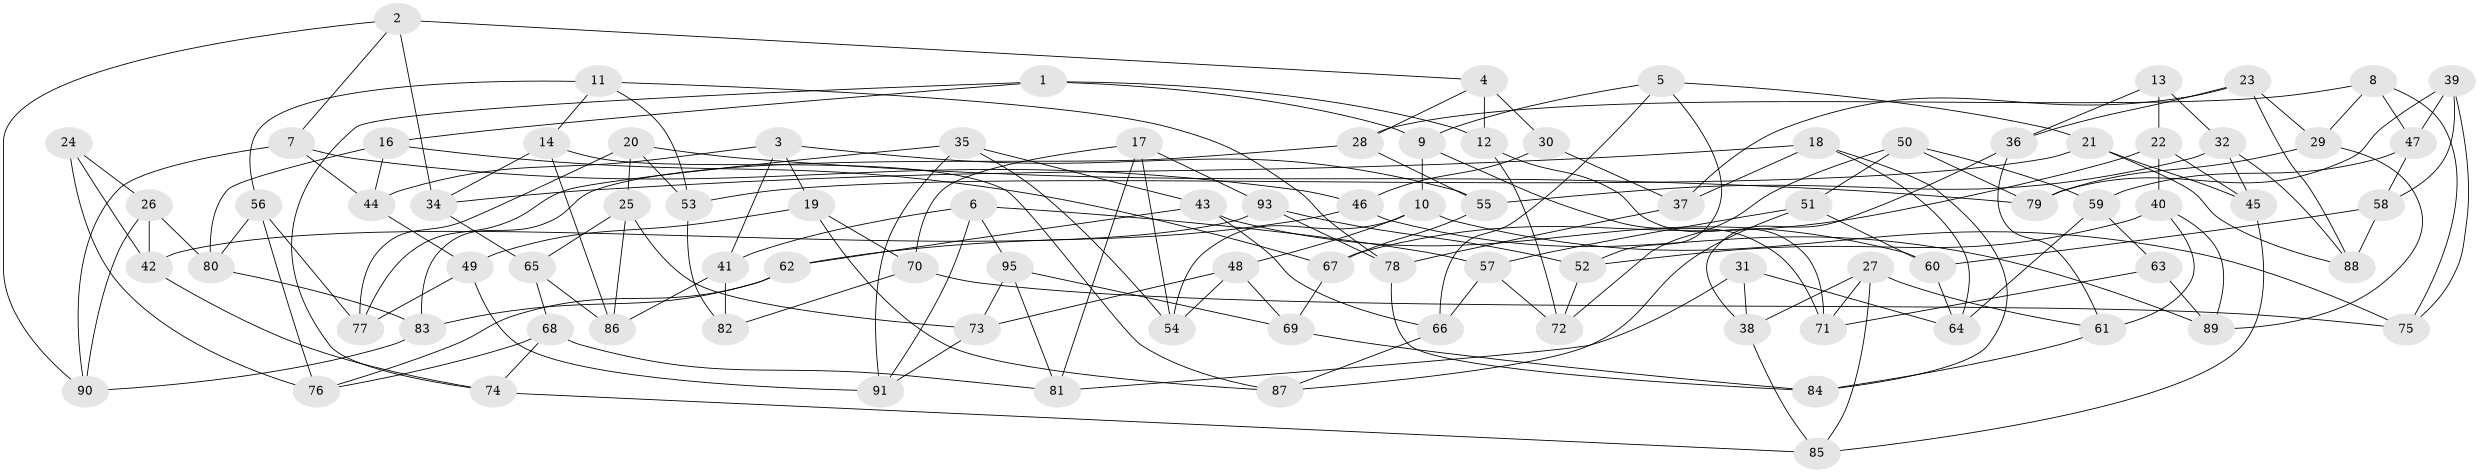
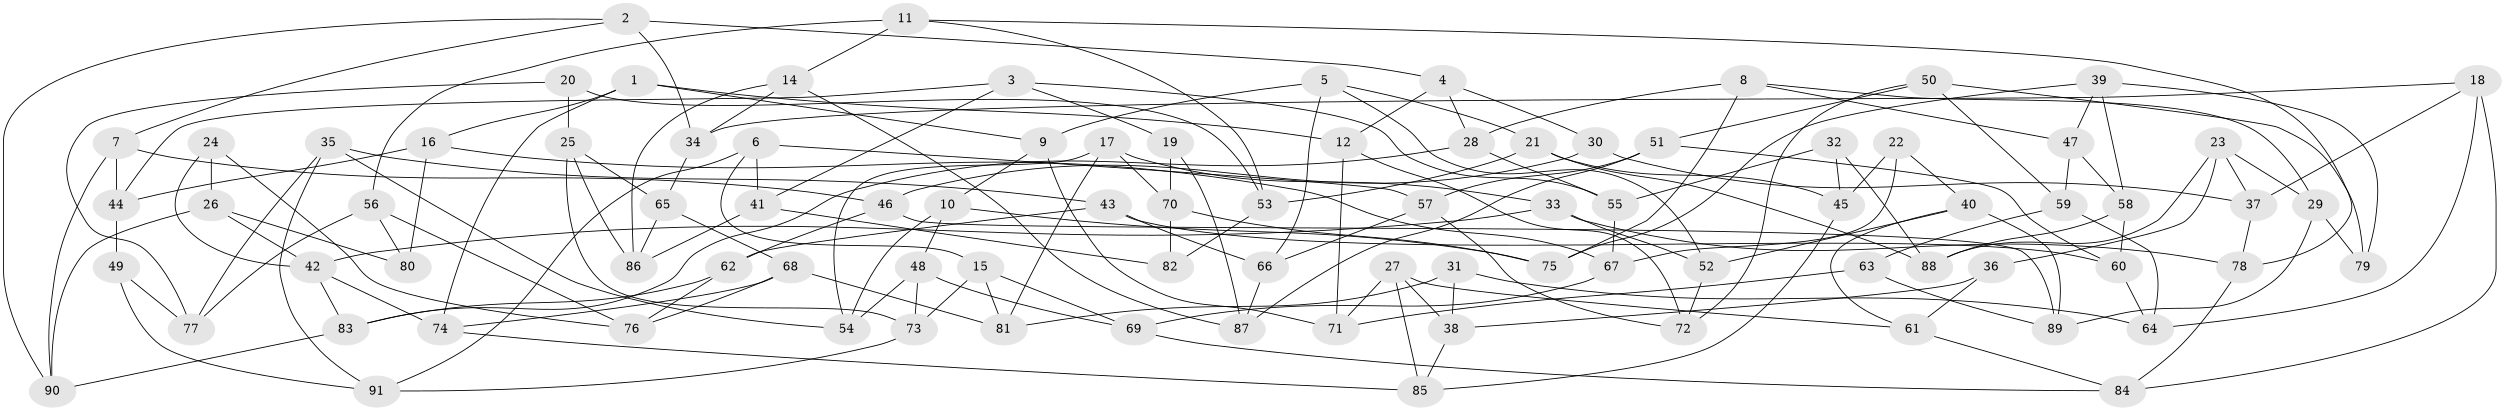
(2159, 81) -> none
(1332, 179) -> none
(1265, 205) -> (1553, 205)
(653, 228) -> none
(1010, 267) -> (981, 267)
(320, 292) -> (329, 298)
